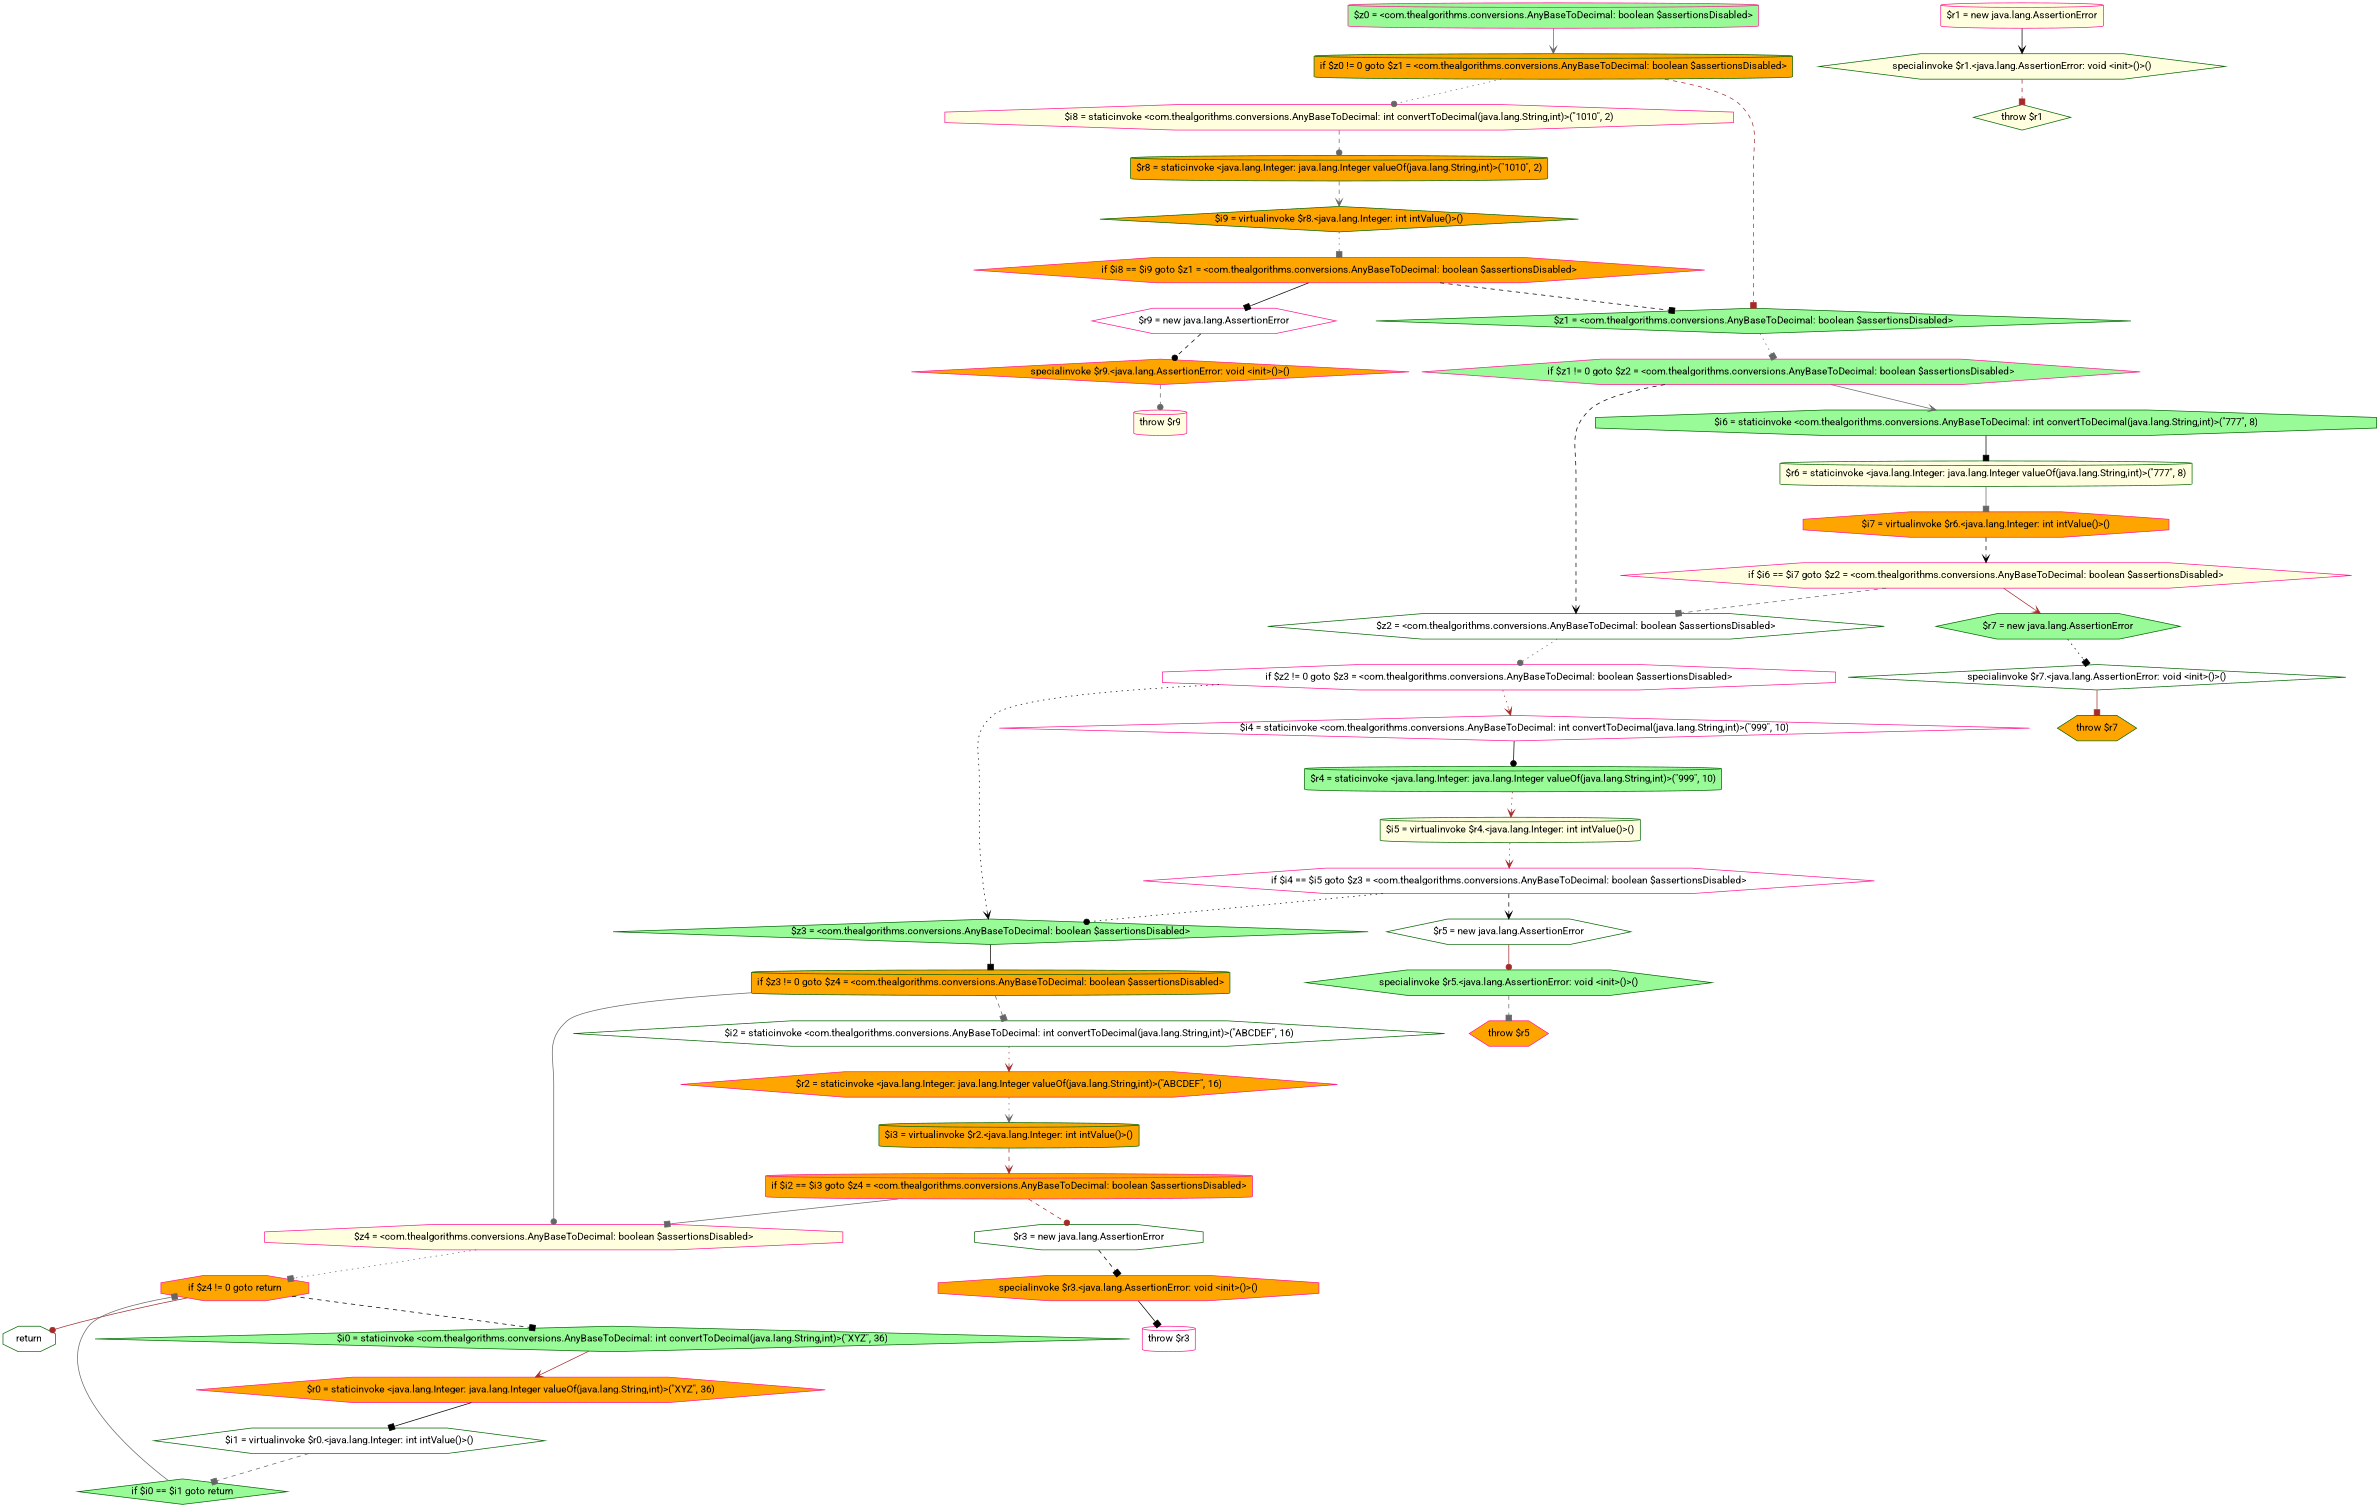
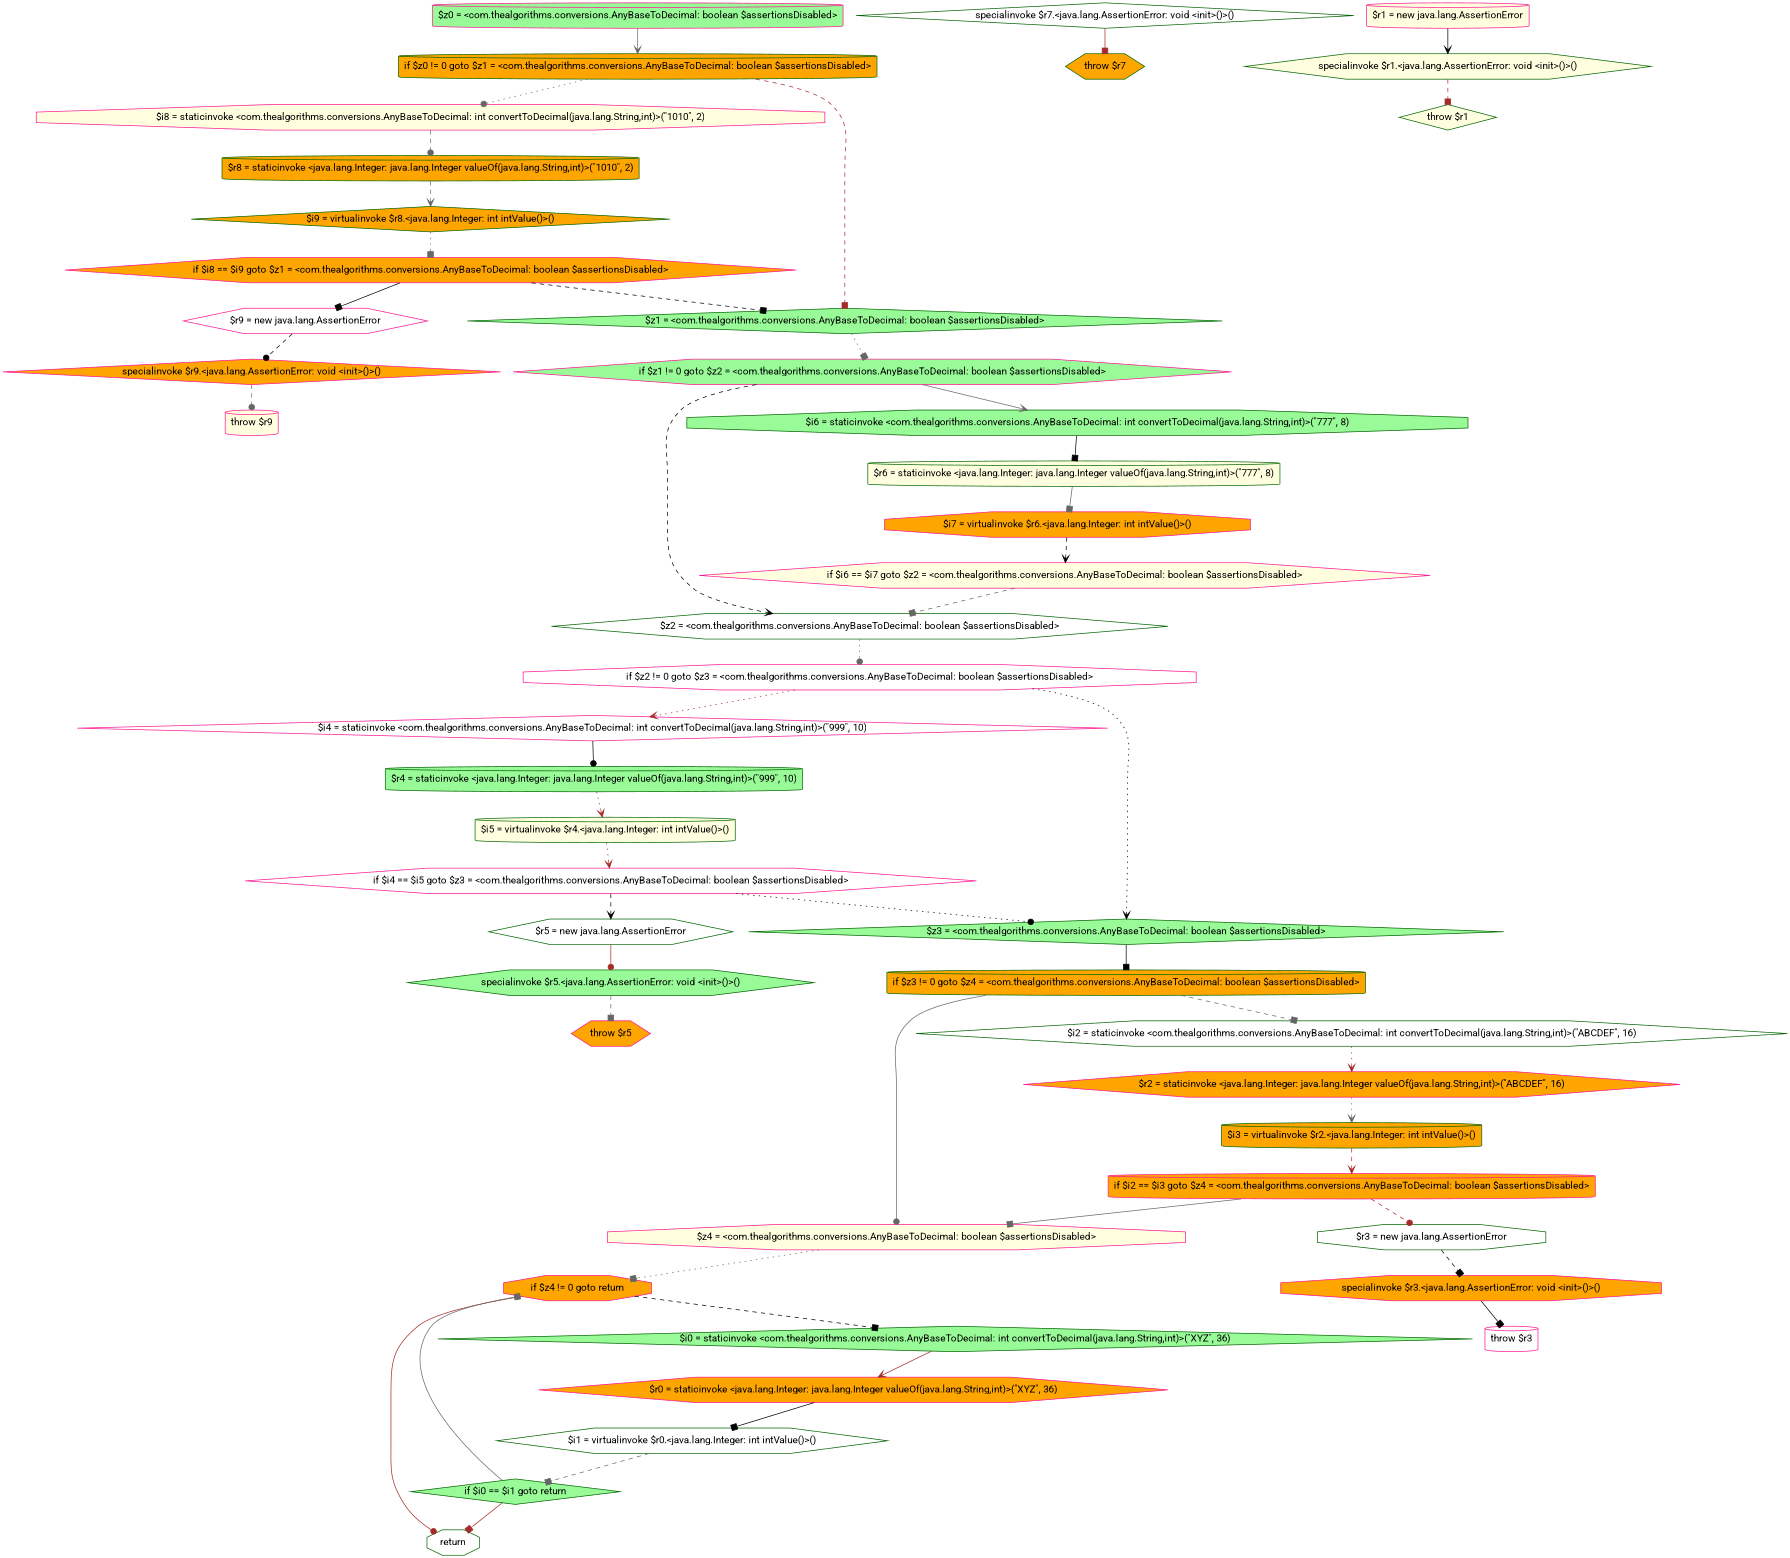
(2058, 626) -> none
none -> (487, 1515)
